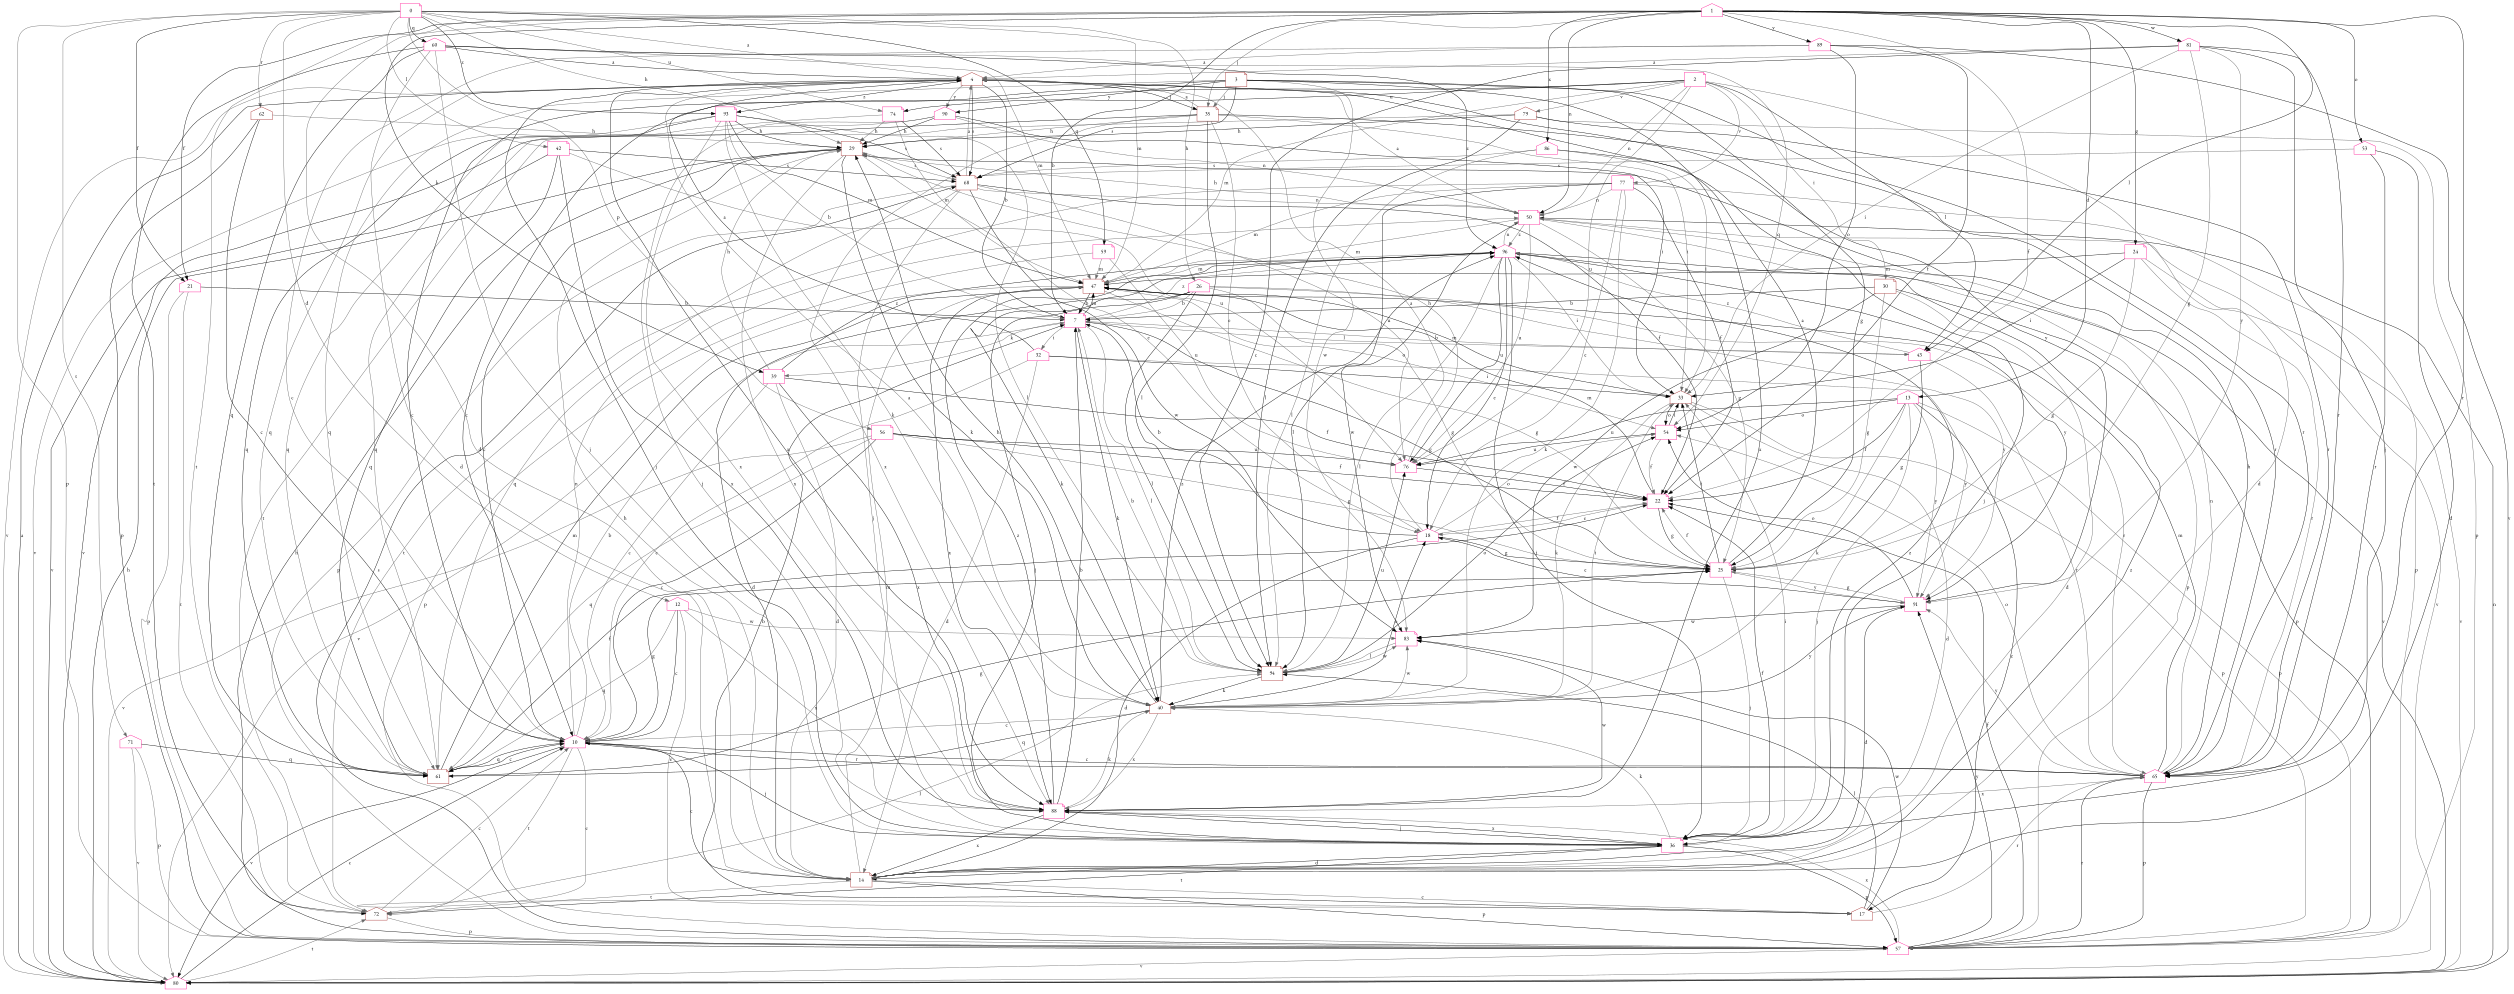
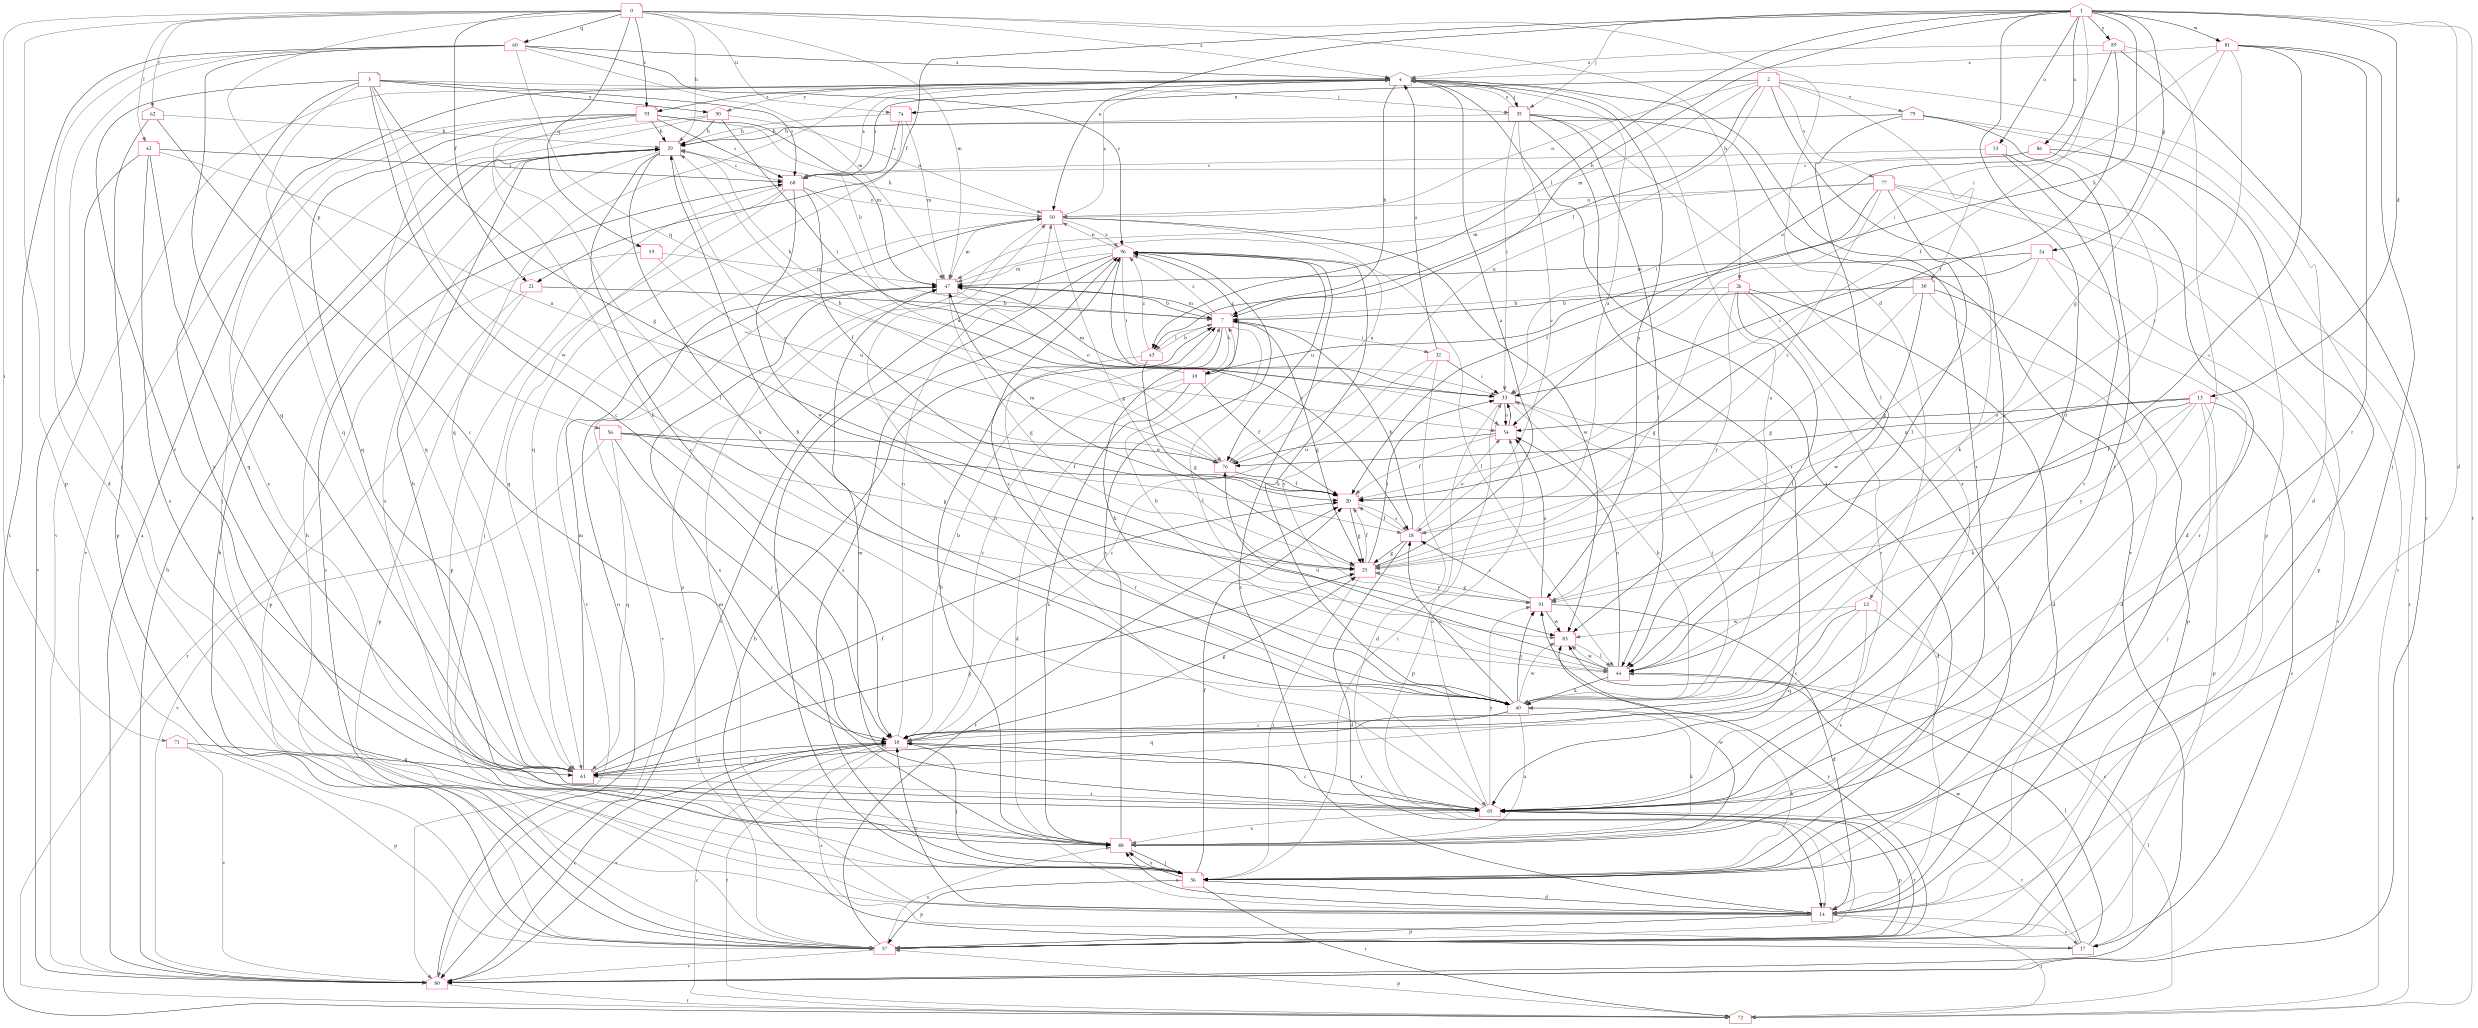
(1918, 329) -> none
(1658, 501) -> (1348, 501)
(1272, 673) -> (1619, 673)
none -> (1034, 794)
(960, 845) -> (1464, 906)
